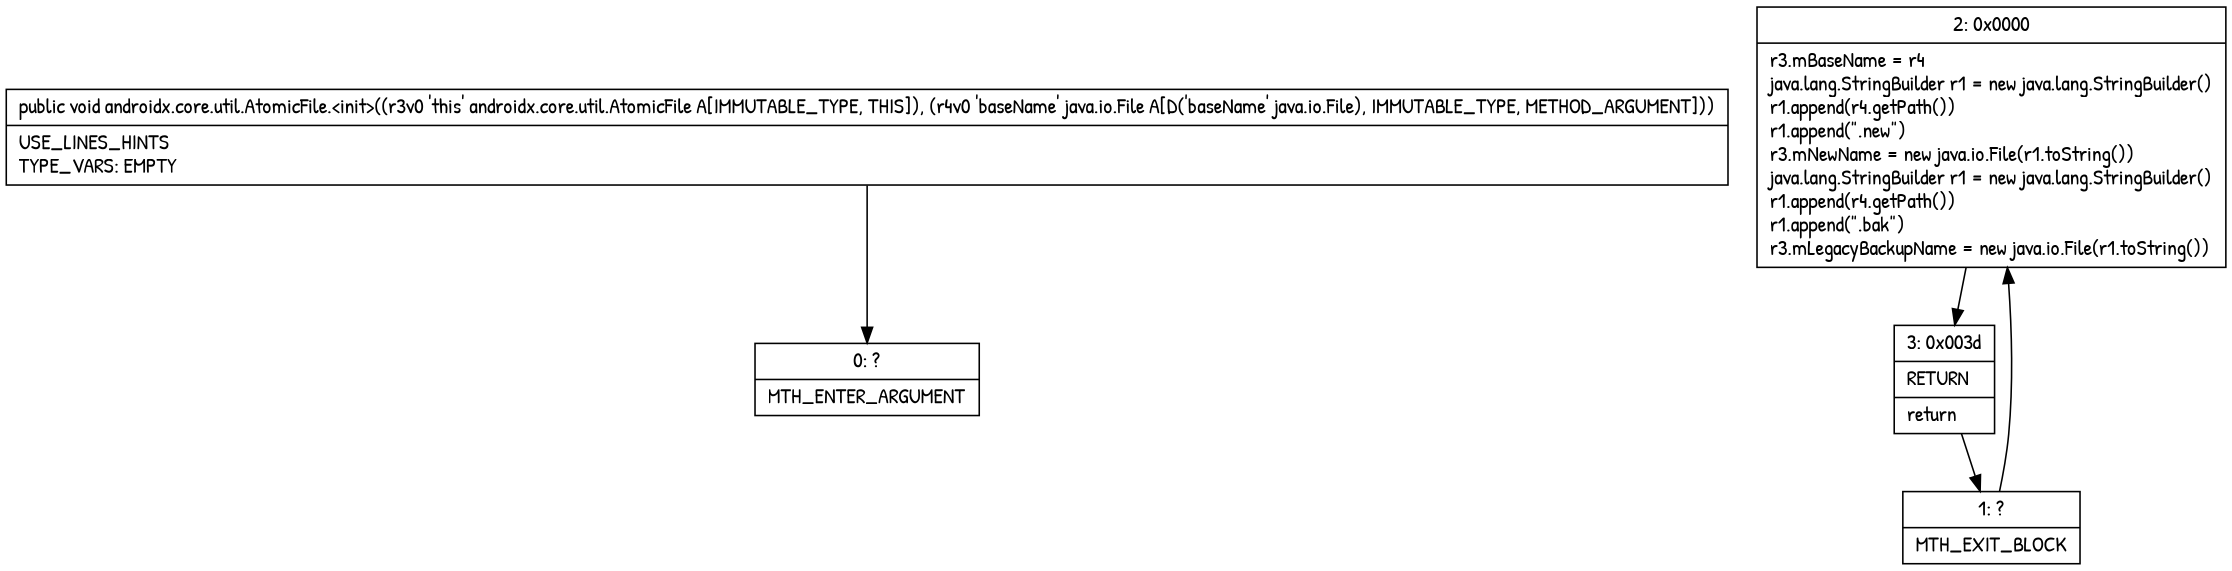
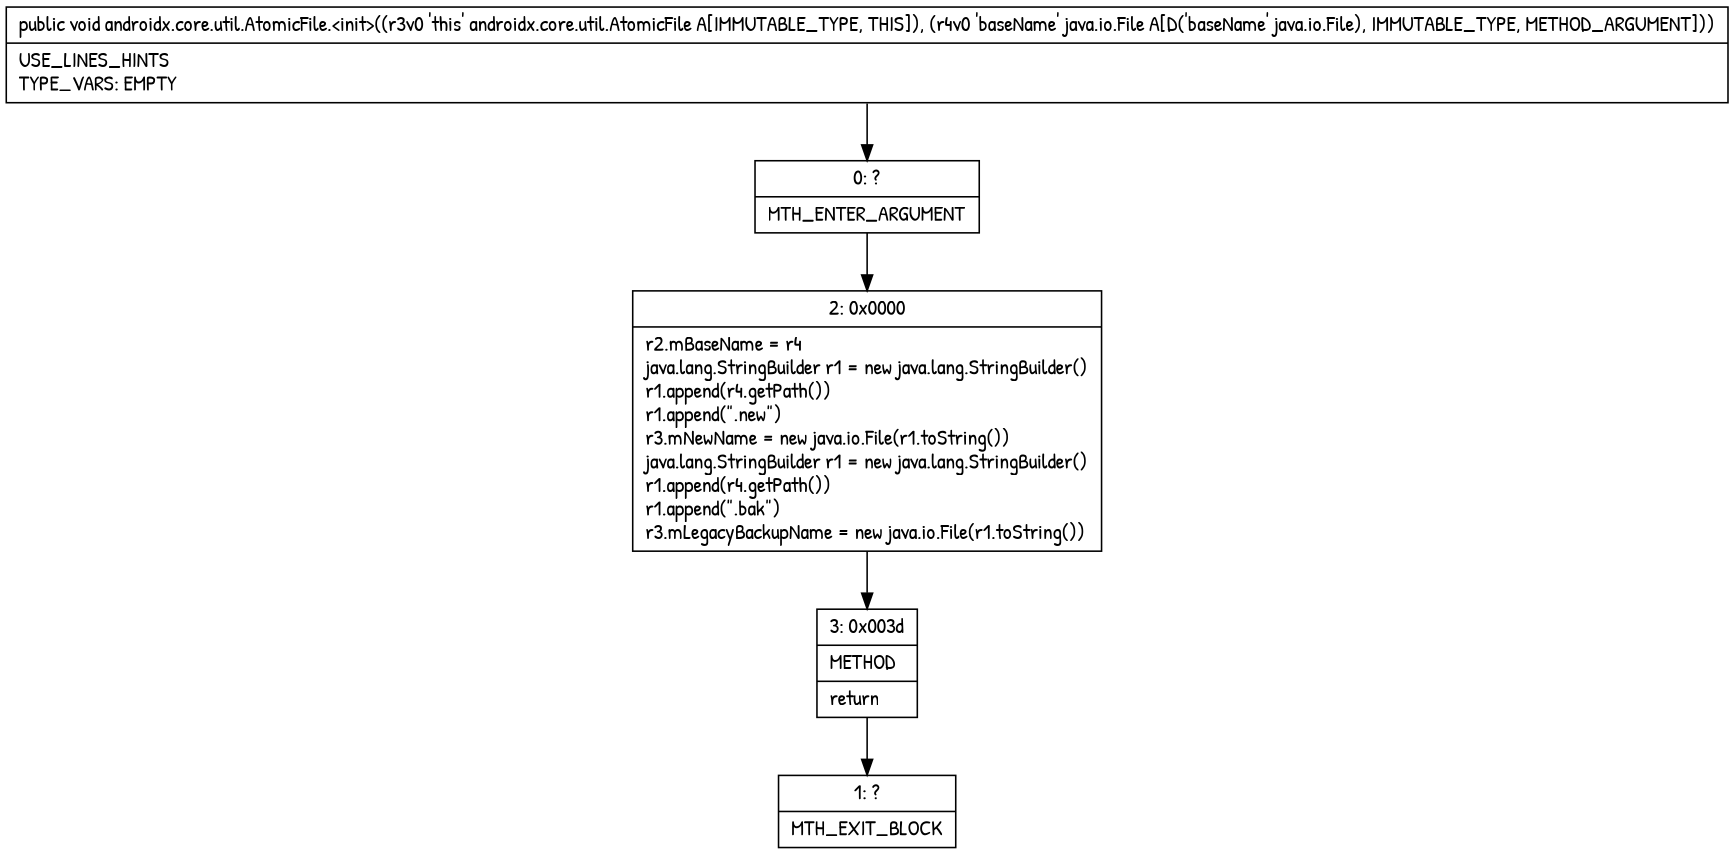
(1848, 60) -> (724, 344)
(1938, 379) -> (863, 663)
(2011, 388) -> (867, 254)
